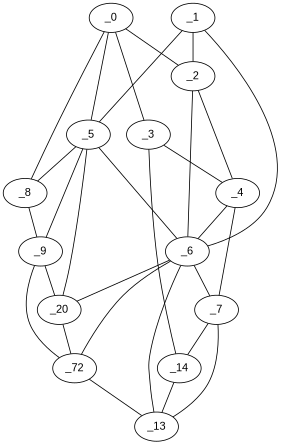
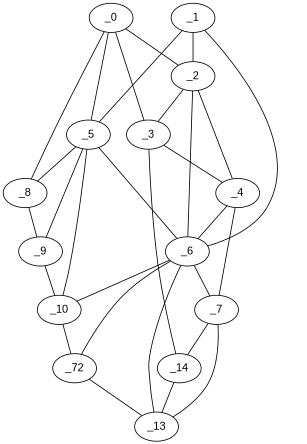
none -> (171, 105)
(59, 310) -> (59, 310)
(28, 317) -> none
